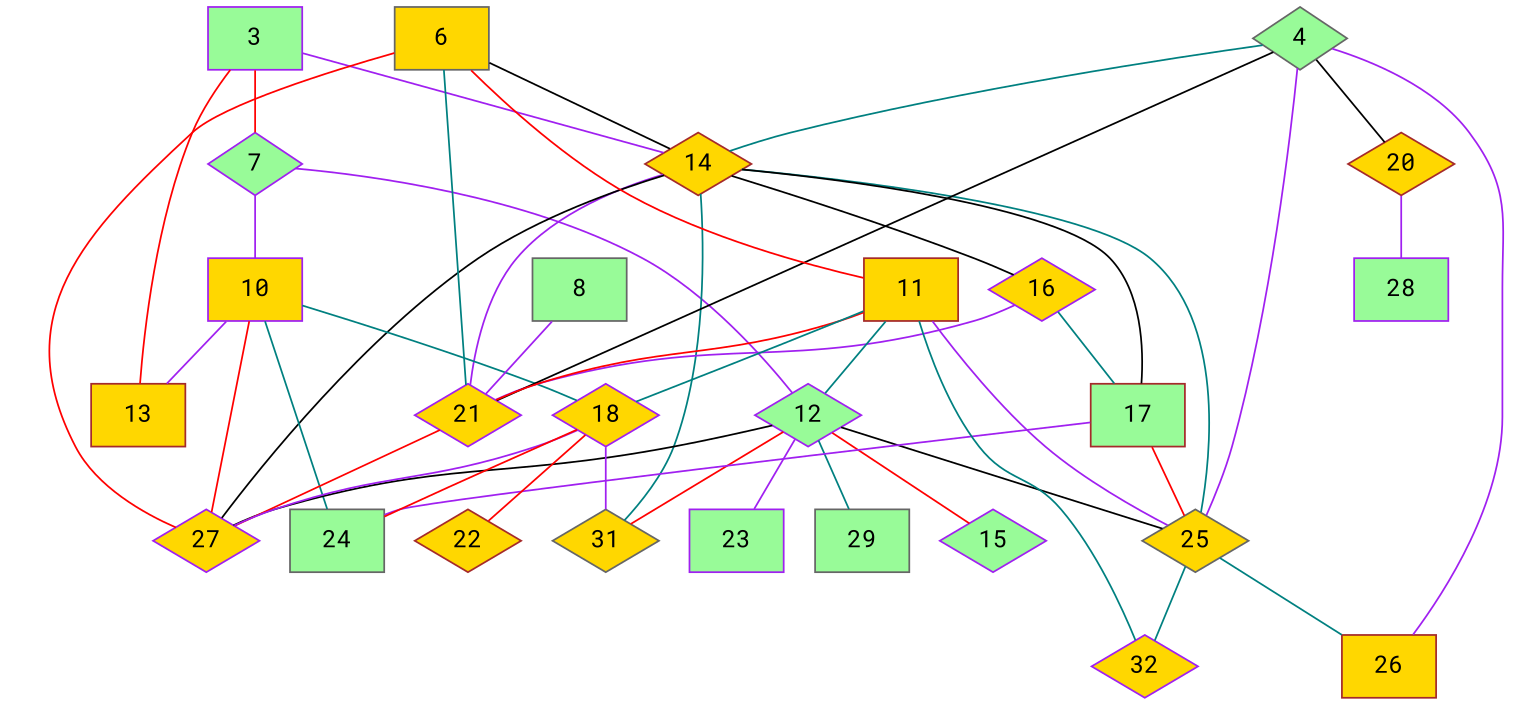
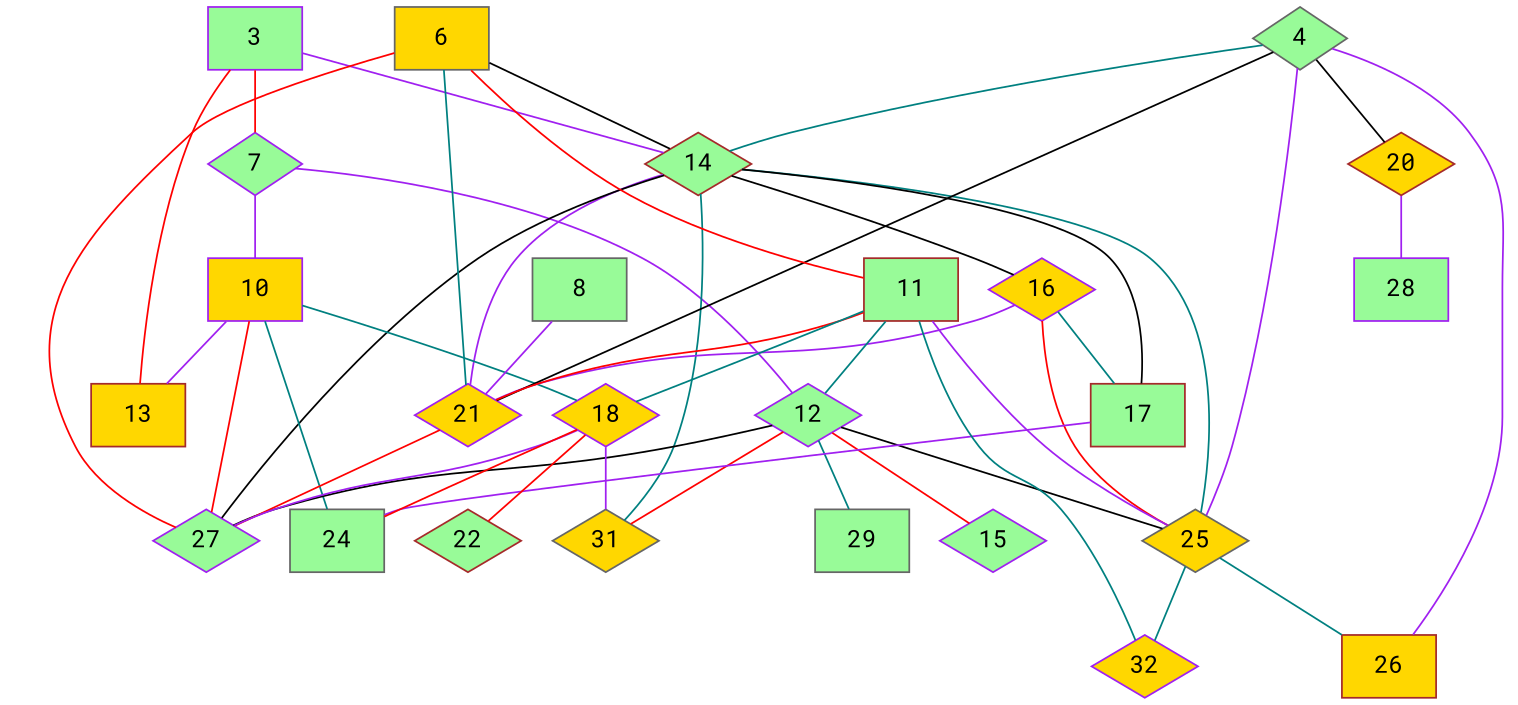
(698, 164) -> (698, 164)
(911, 290) -> (911, 290)
(1168, 481) -> (1073, 443)
(206, 541) -> (206, 541)
(468, 541) -> (468, 541)
(737, 541) -> none
